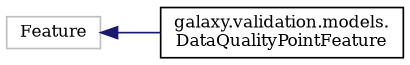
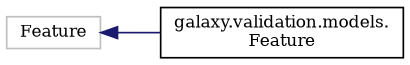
(282, 33) -> (282, 33)
